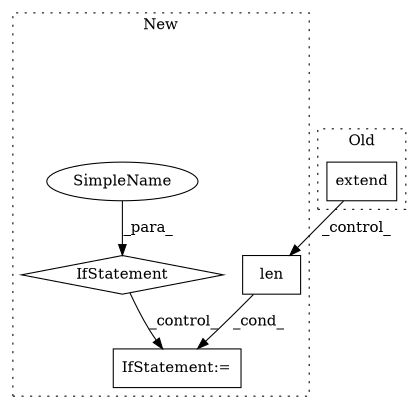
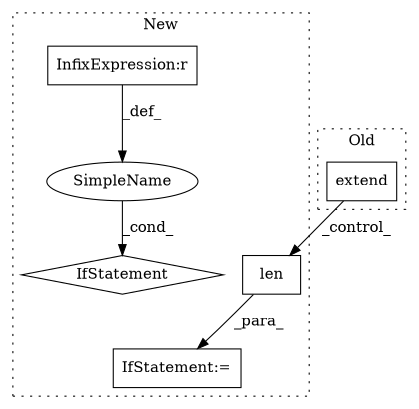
none -> (122, 65)
(148, 228) -> (148, 228)
(142, 317) -> none
(259, 322) -> (259, 322)
